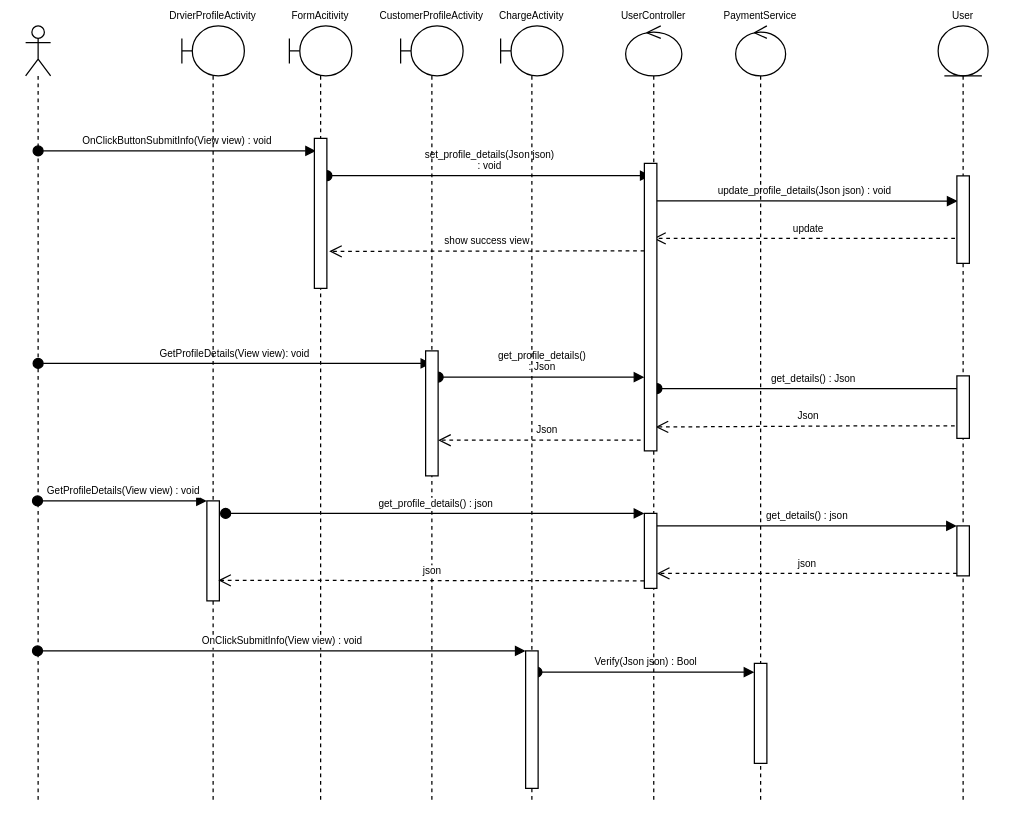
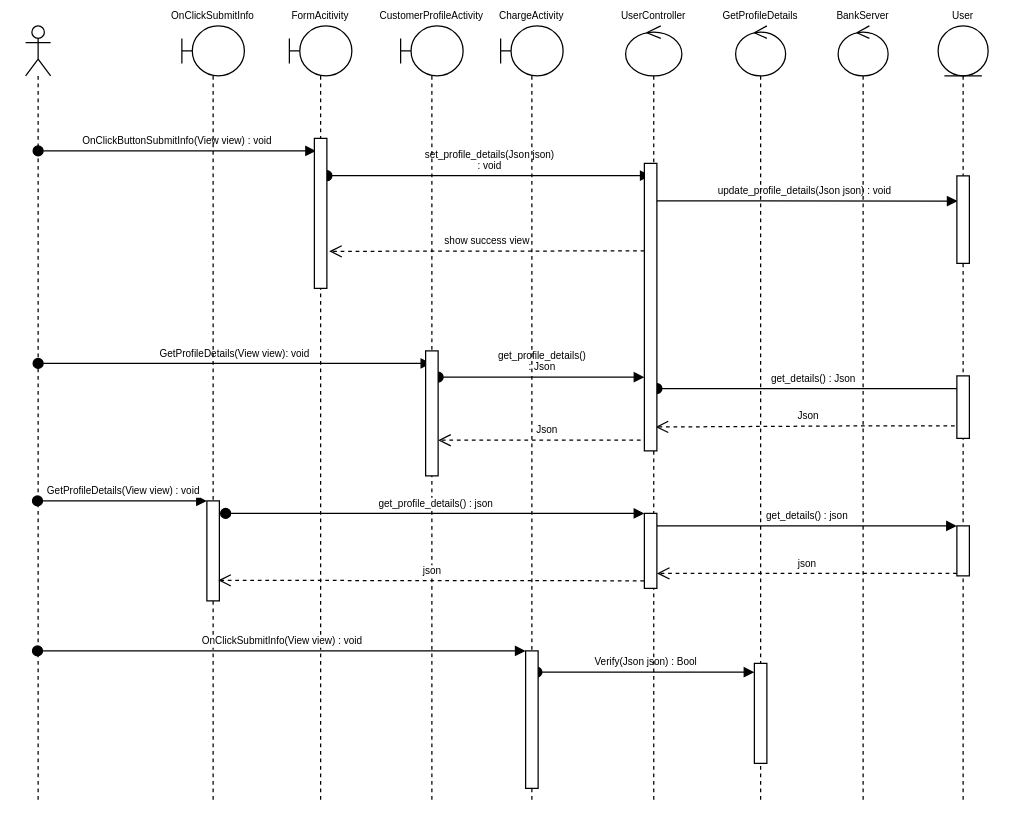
(213, 10) -> (213, 10)
(761, 10) -> (761, 10)
(803, 238) -> none
none -> (863, 413)
